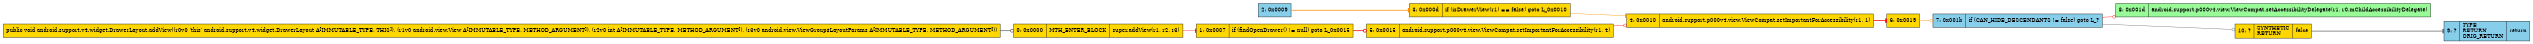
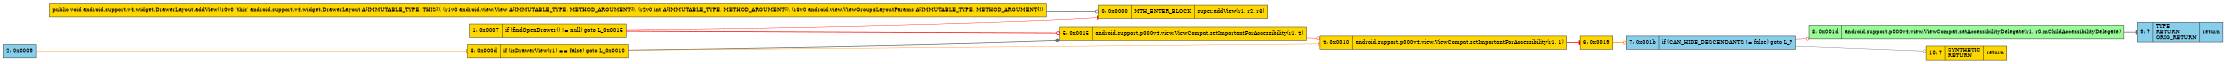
(1349, 10) -> (251, 51)
(1925, 21) -> (1618, 43)
(1189, 31) -> (861, 26)
(2302, 31) -> (1995, 53)
(2377, 31) -> (2130, 32)
none -> (874, 46)
